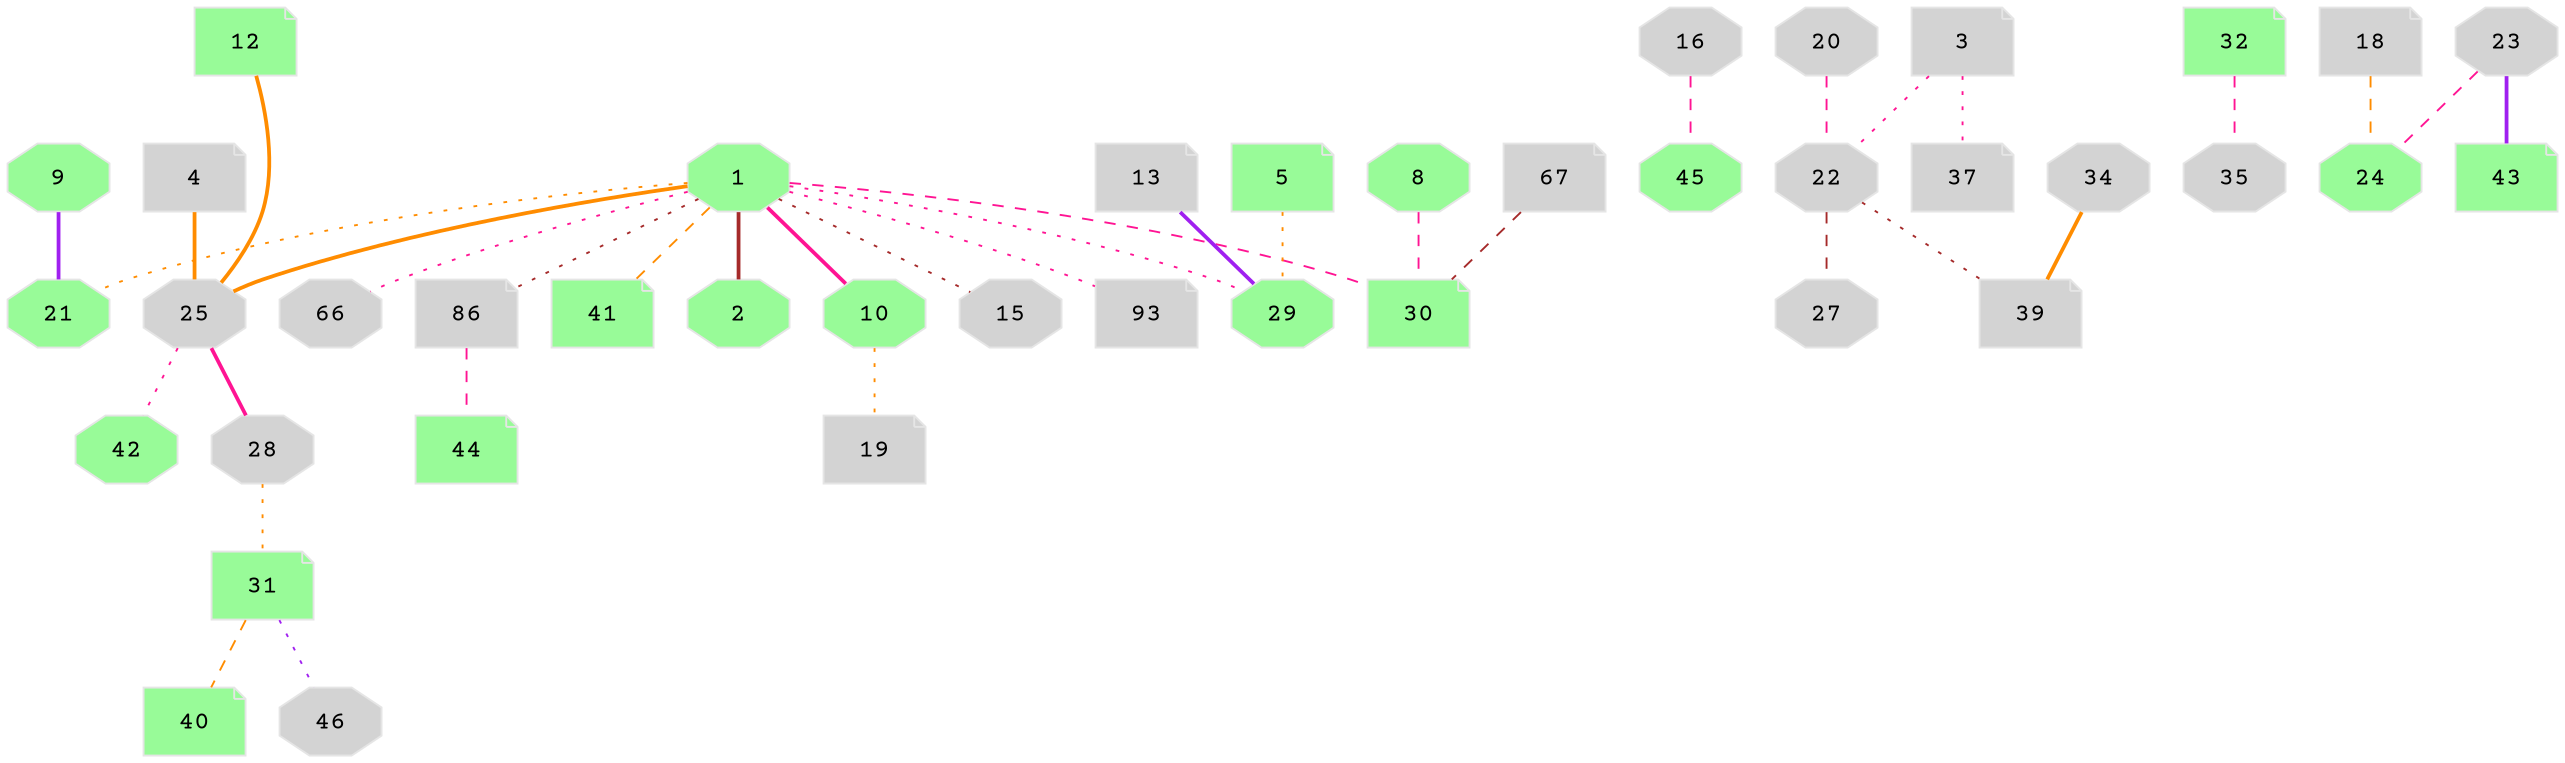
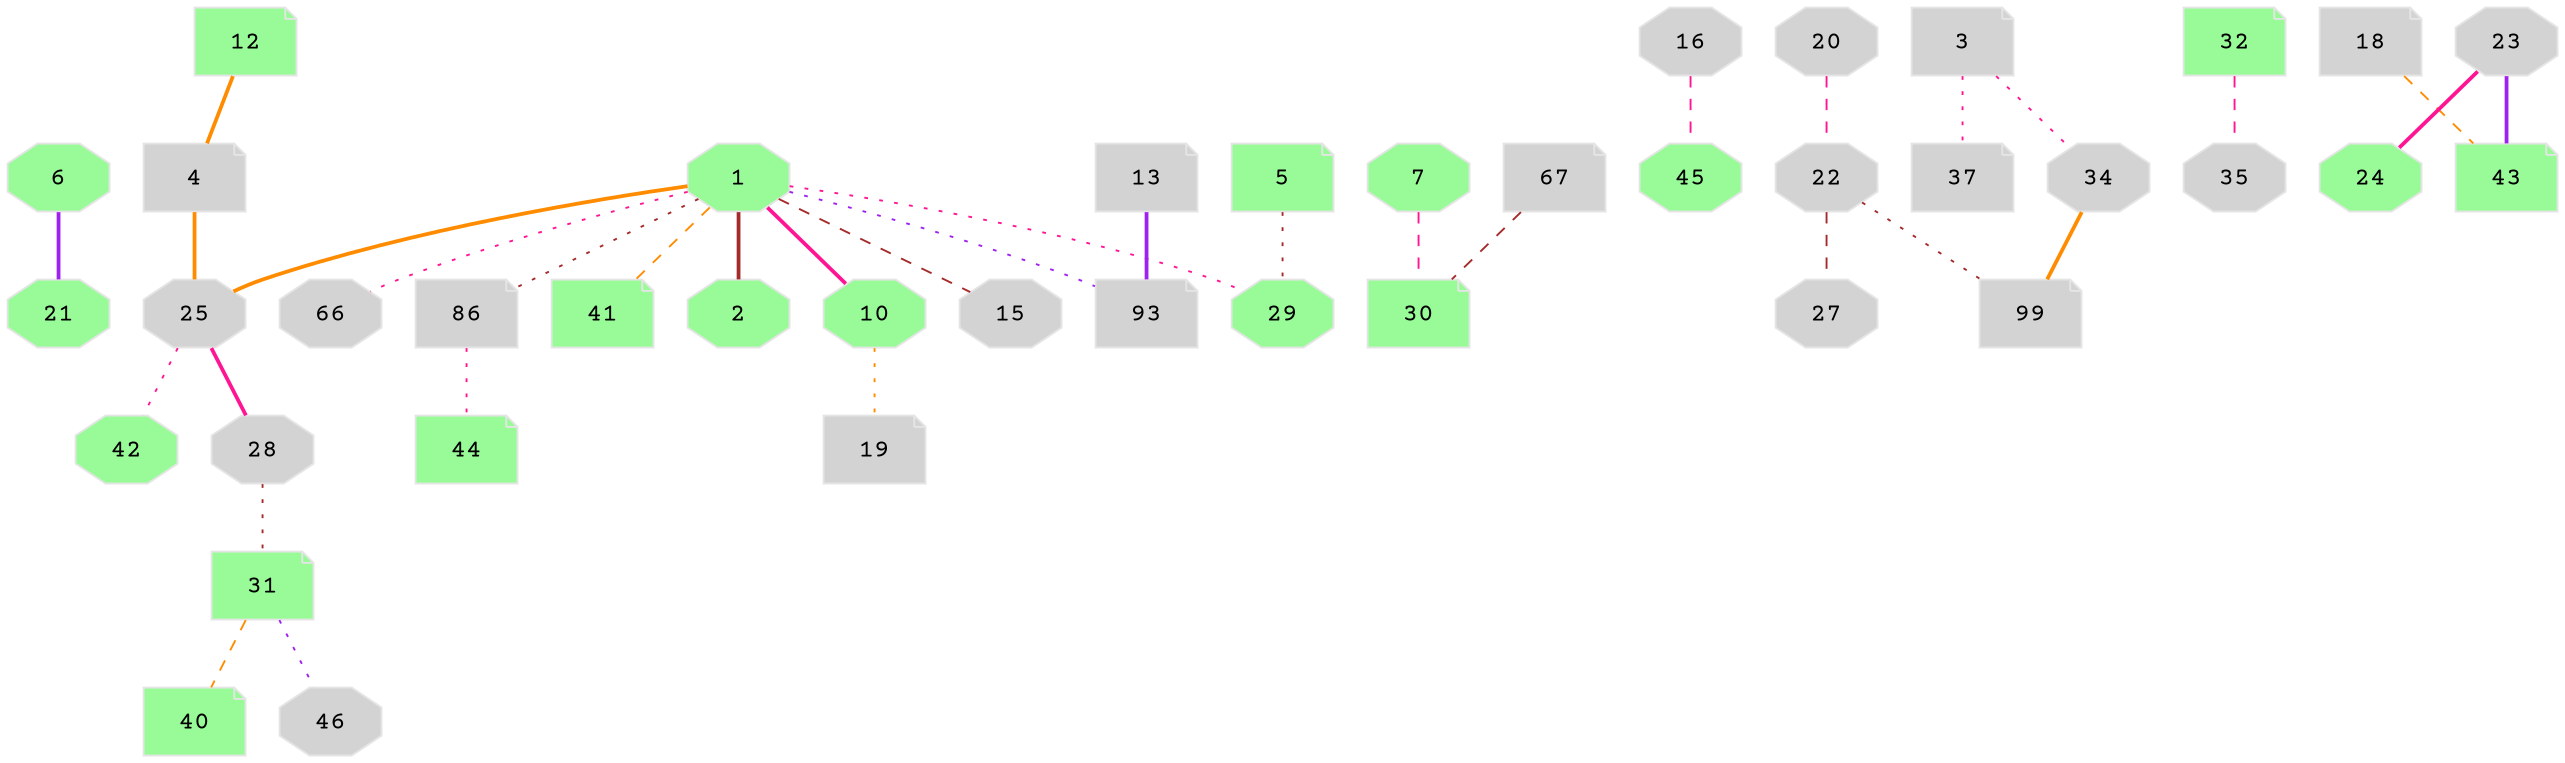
(2371, 110) -> (2430, 101)
(2438, 110) -> (2448, 100)
(1892, 112) -> (2033, 112)
(59, 178) -> (59, 178)
(1419, 178) -> (1419, 178)
(268, 185) -> (220, 110)
(1081, 219) -> none
(389, 220) -> none
(944, 234) -> (944, 234)
(874, 246) -> (874, 246)
(1283, 246) -> (1283, 246)
(1230, 261) -> (1147, 246)
(2031, 314) -> (2031, 314)
(467, 382) -> (467, 382)
(263, 518) -> (263, 518)
